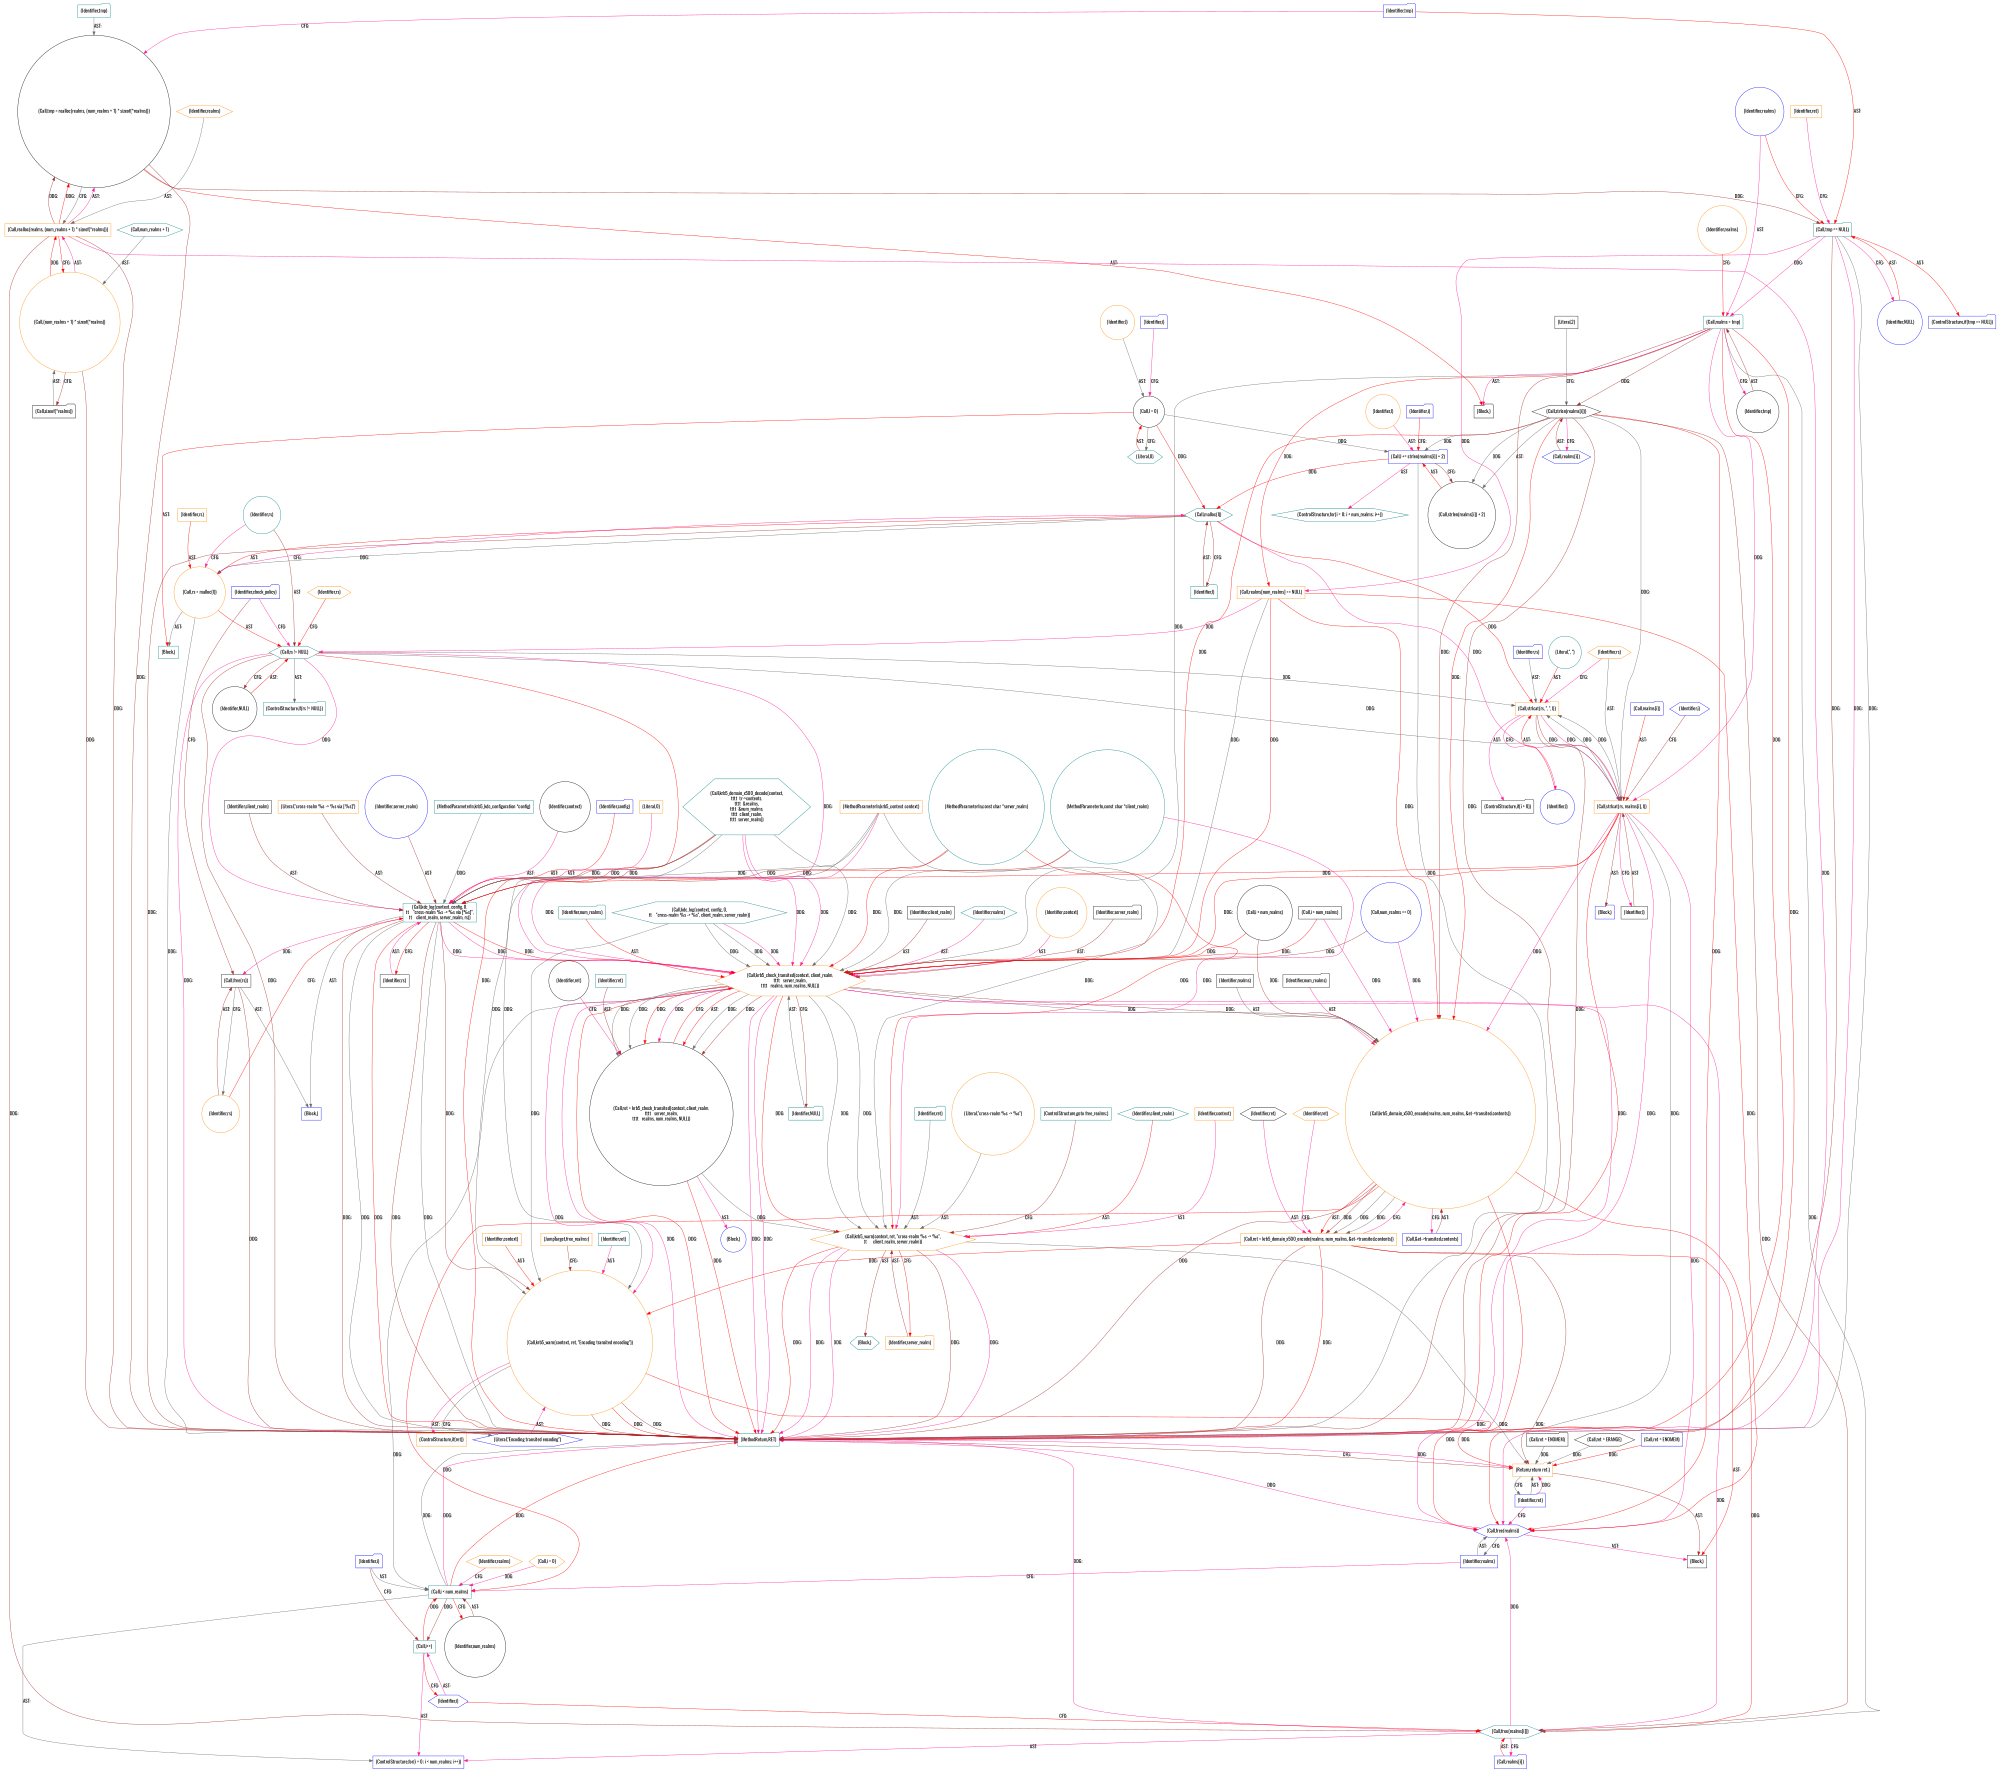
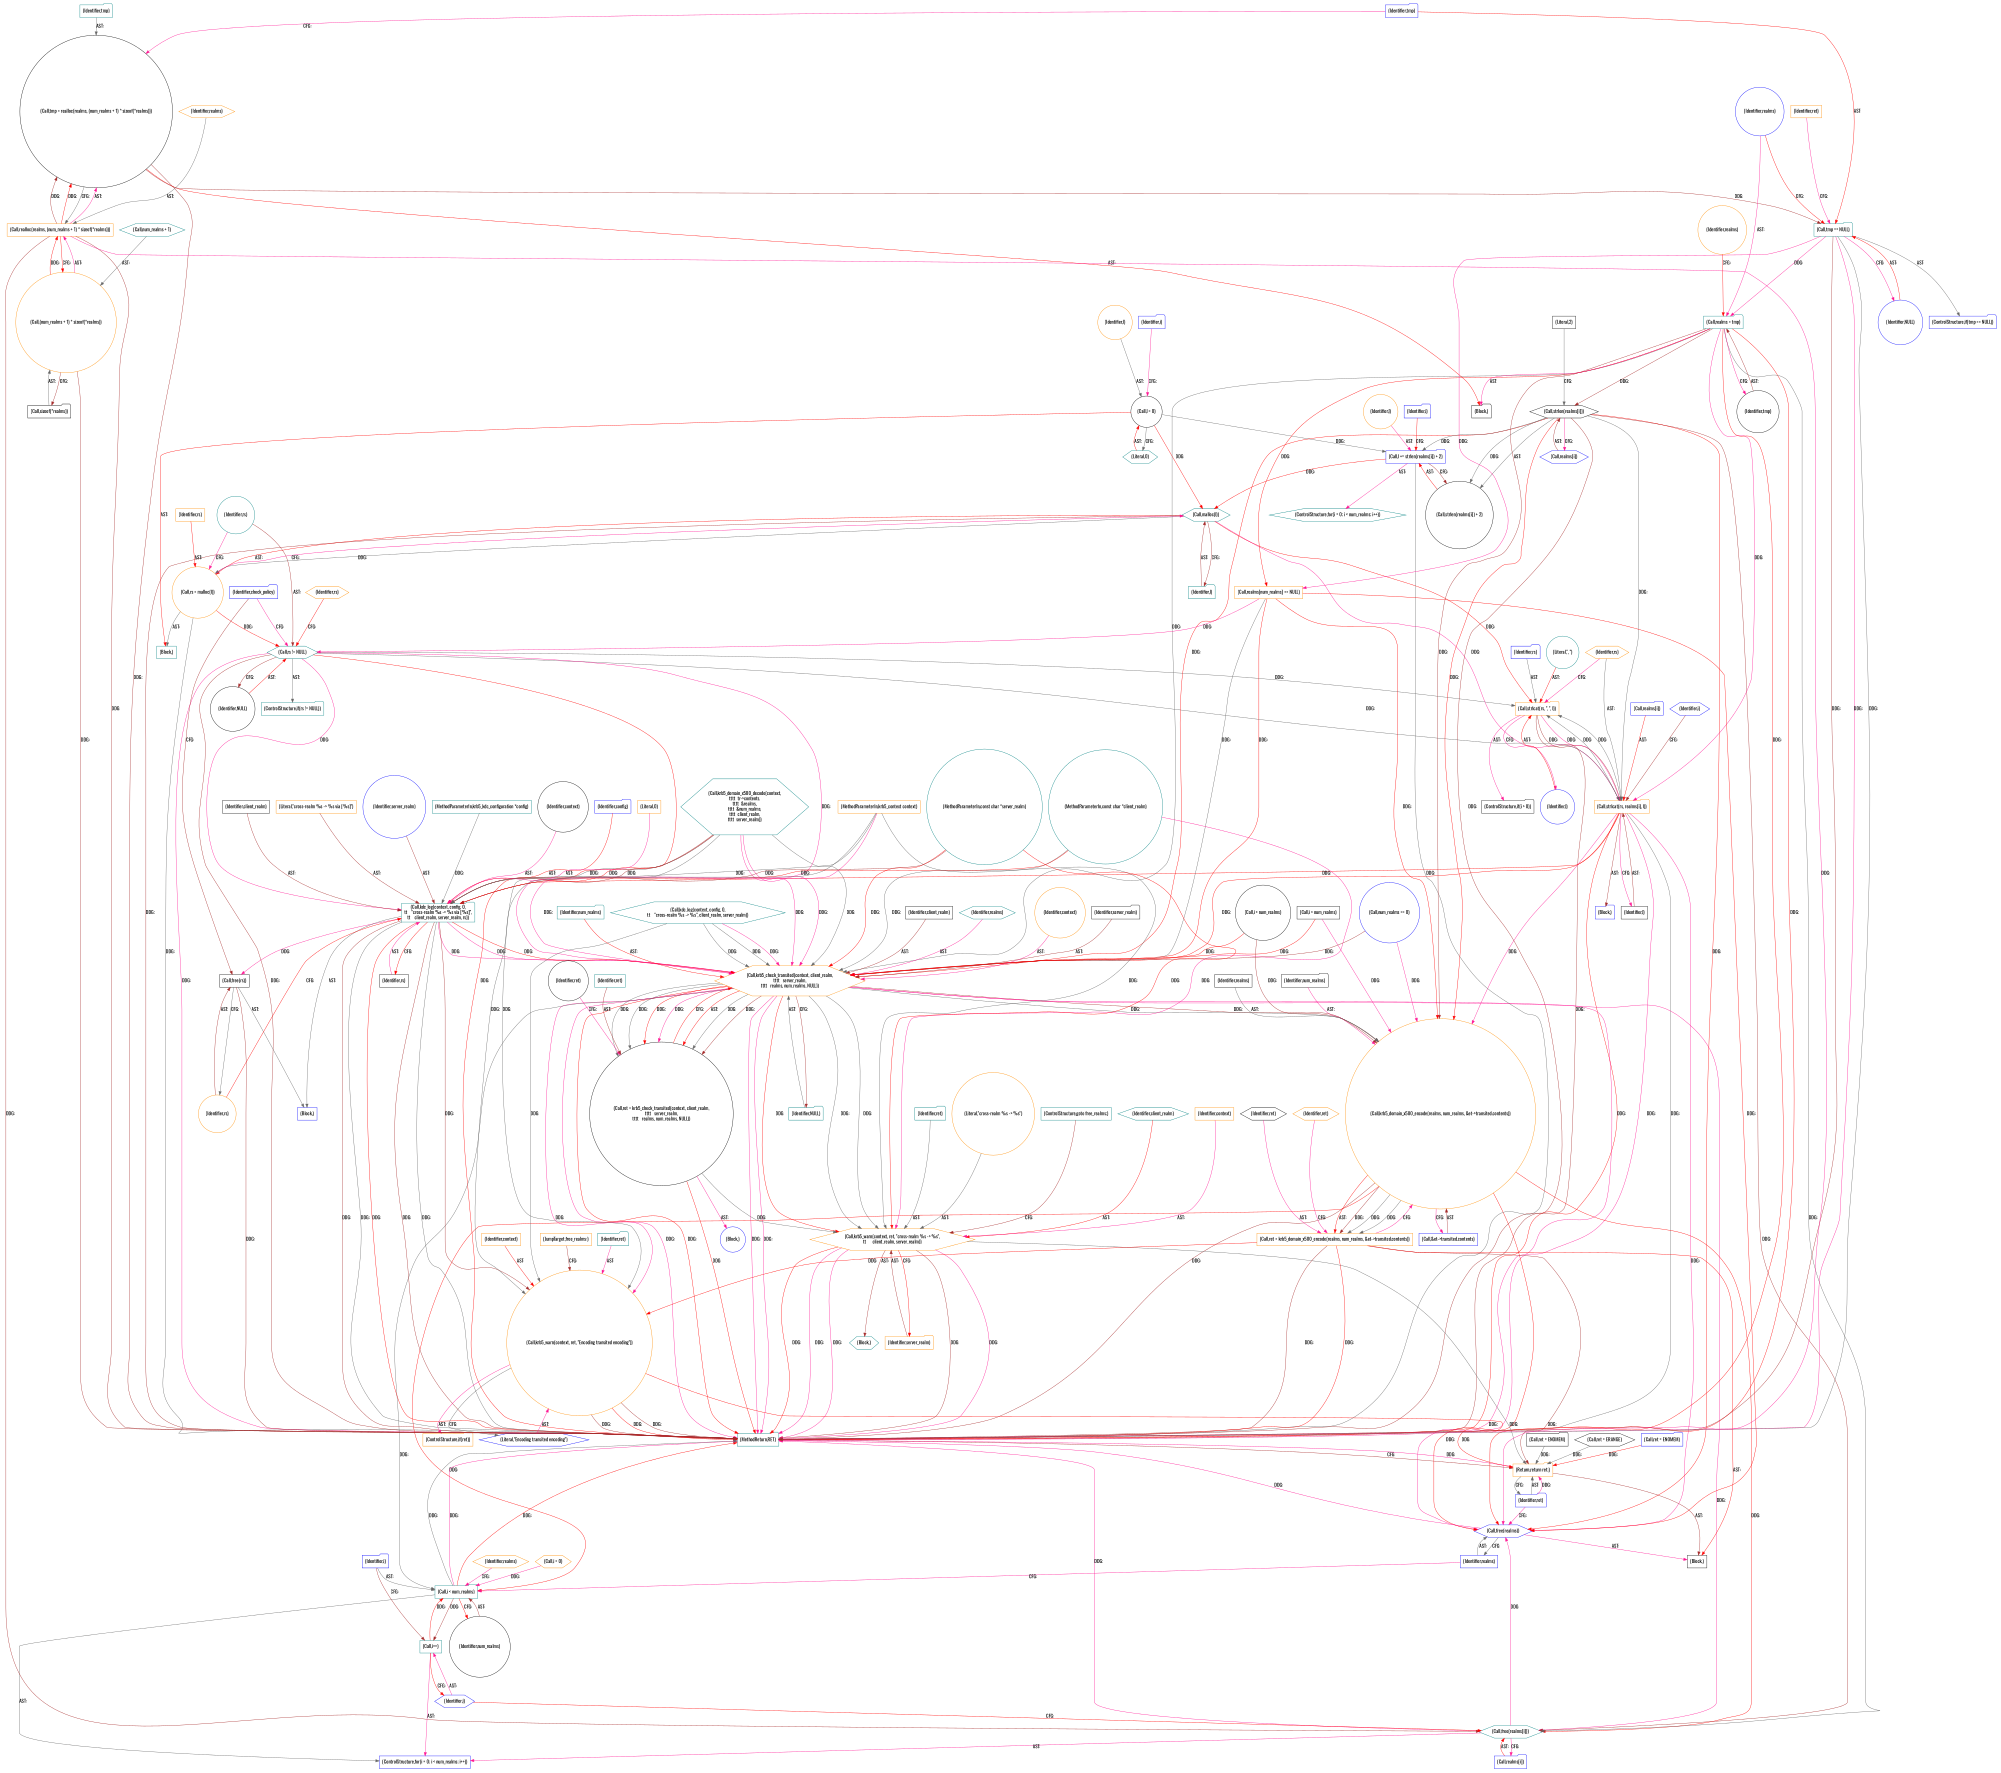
(1913, 263) -> (1914, 263)
(250, 627) -> (249, 627)
